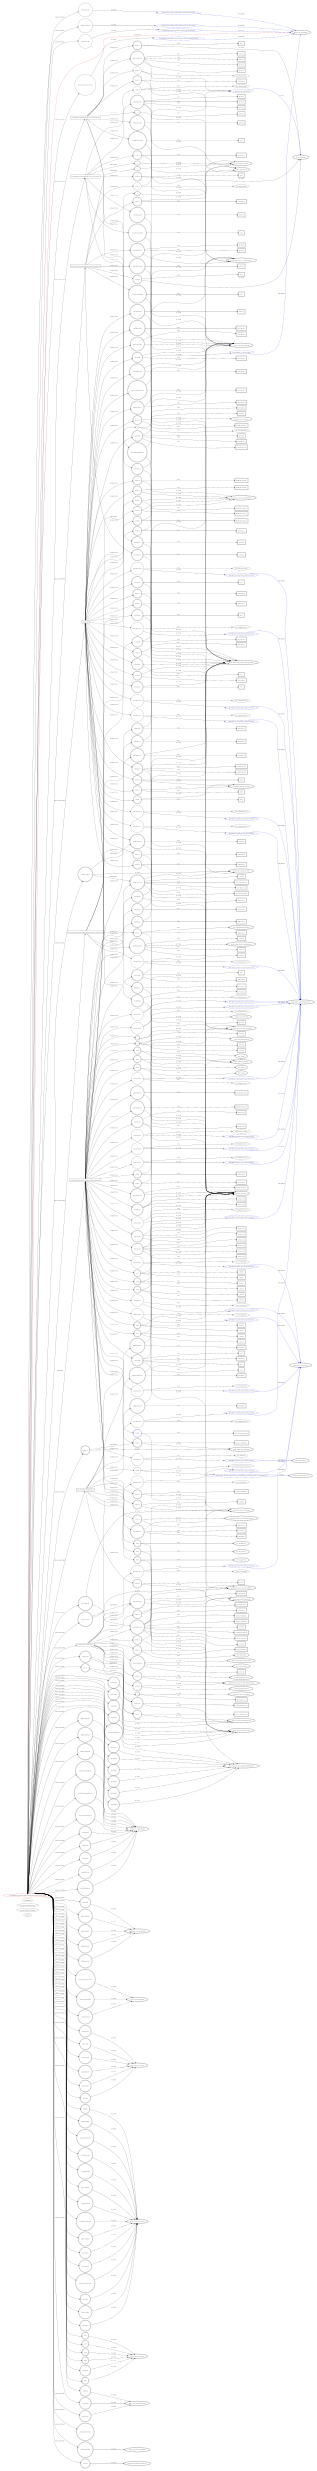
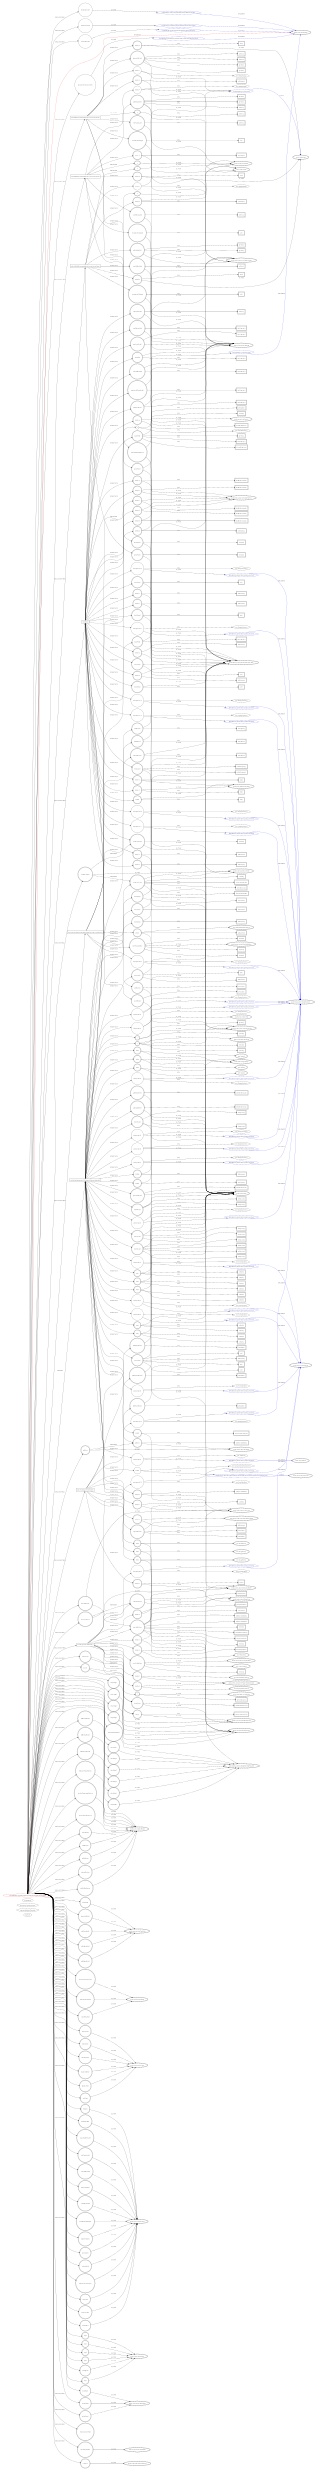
(137, 1433) -> (137, 1433)
